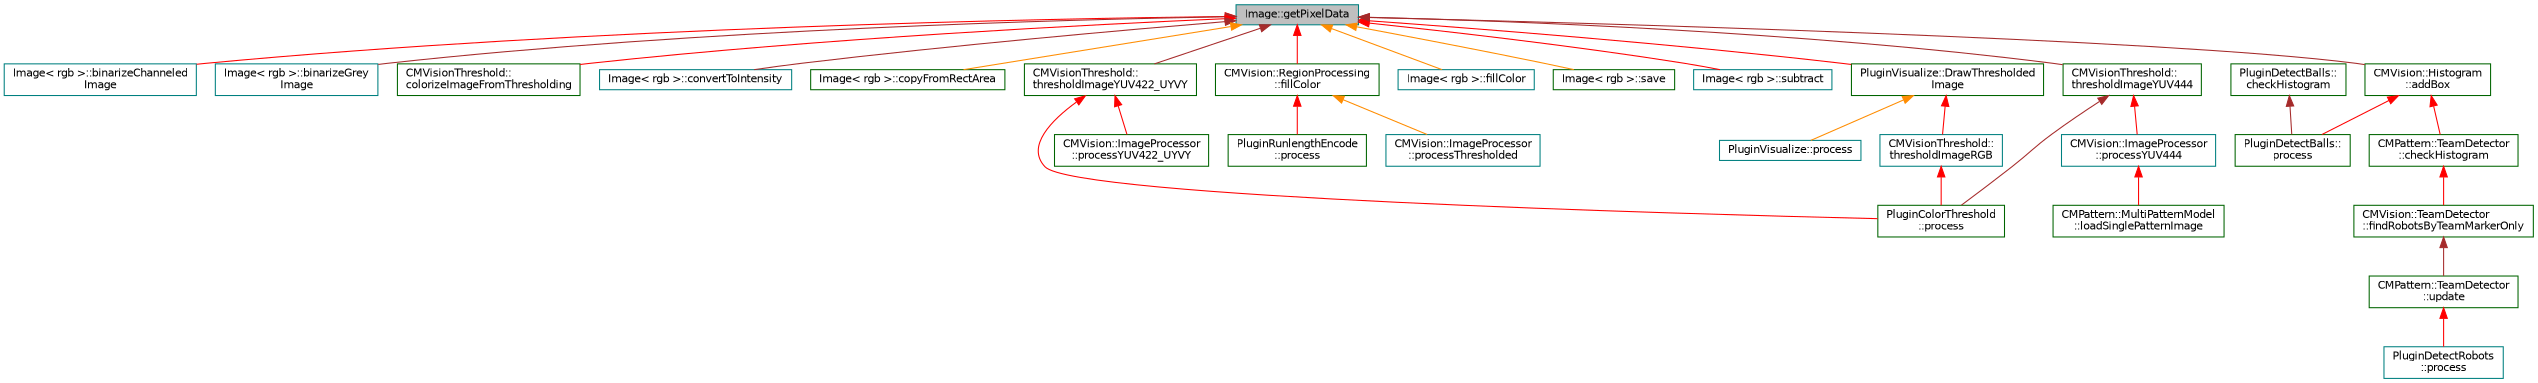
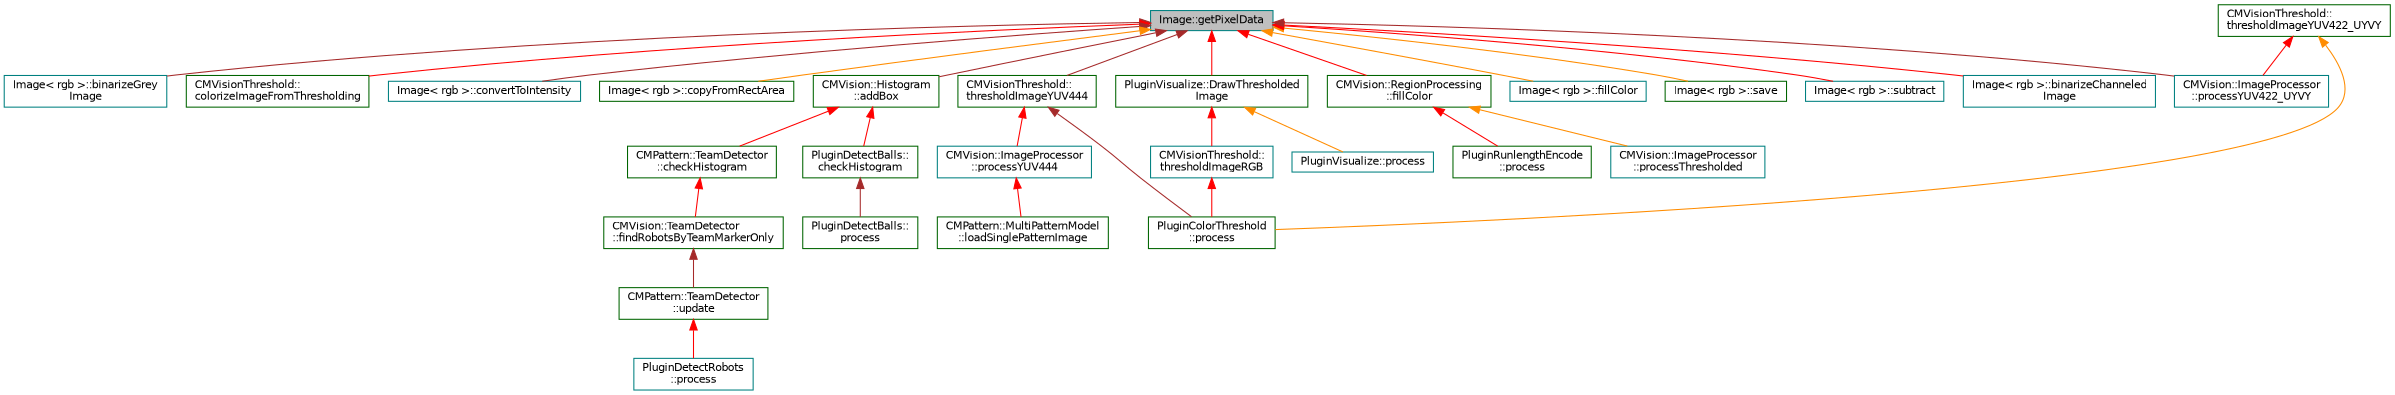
(1207, 46) -> (1730, 40)
(2355, 117) -> (867, 132)
(1132, 150) -> (2252, 91)
(1419, 203) -> (1846, 197)
